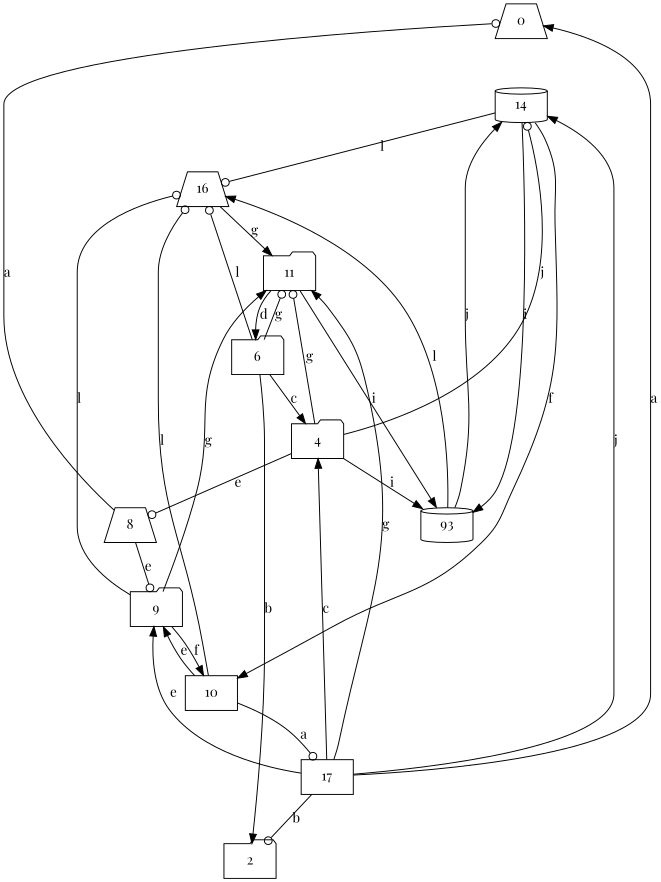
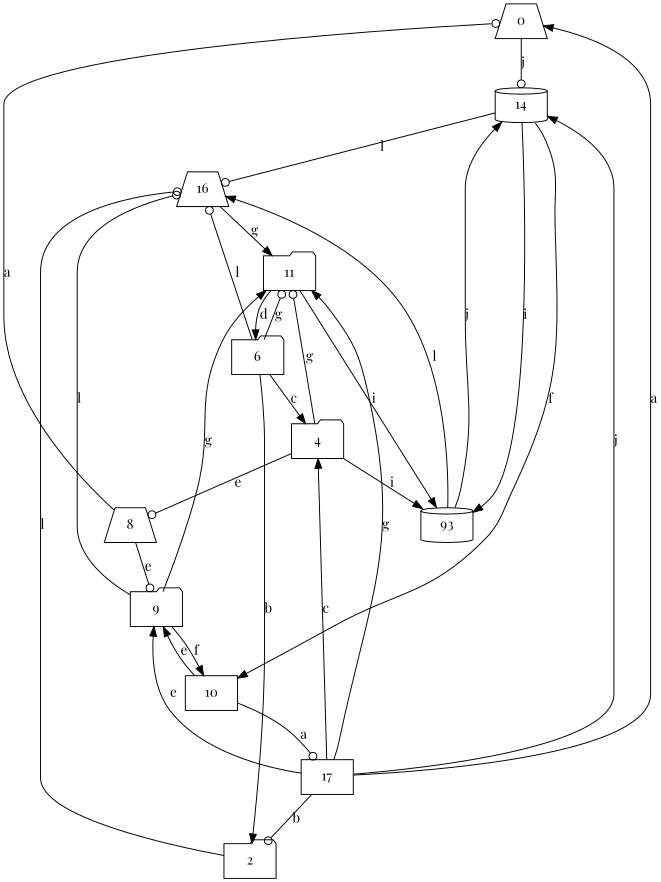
(517, 330) -> (521, 59)
(160, 444) -> (41, 544)
